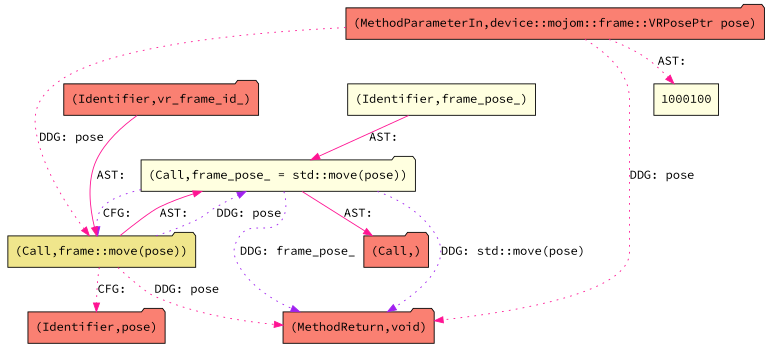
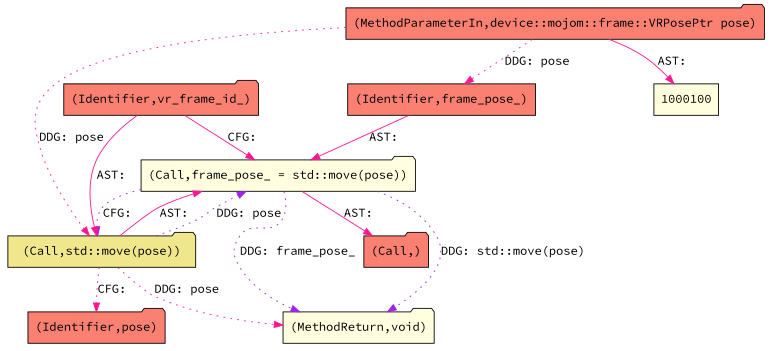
(641, 55) -> (641, 55)
(442, 100) -> (442, 100)
none -> (216, 135)
(629, 240) -> (502, 59)
(102, 252) -> (102, 252)
(359, 328) -> (359, 328)
